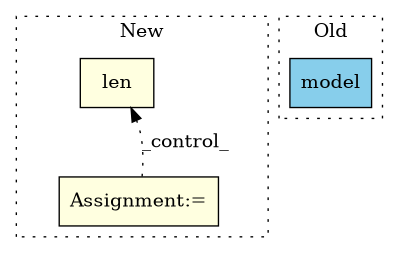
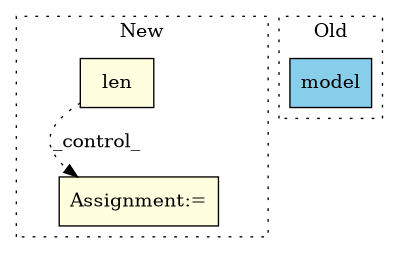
(142, 148) -> (51, 132)
